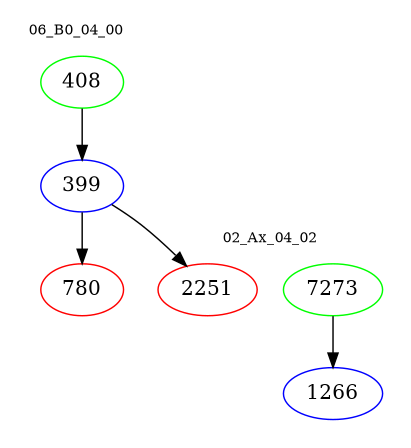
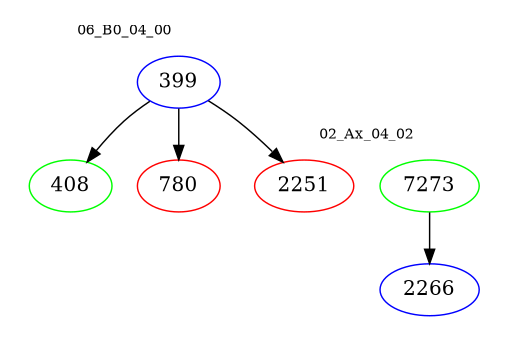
(82, 127) -> (121, 124)
(333, 394) -> (430, 290)
